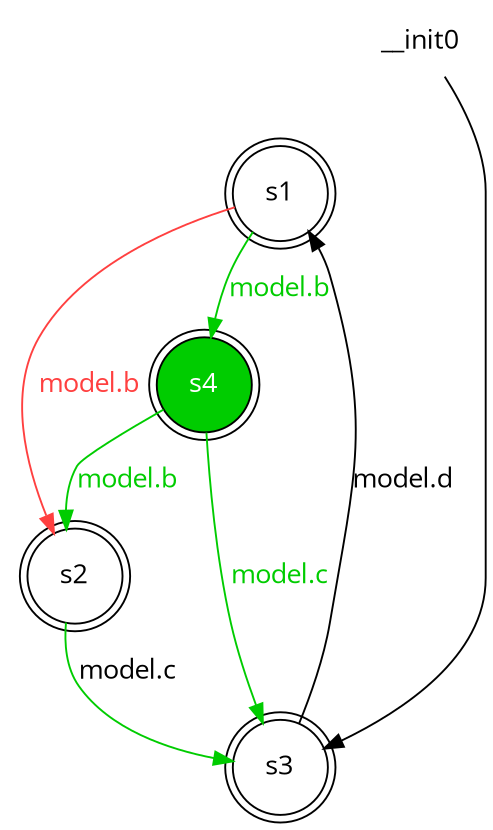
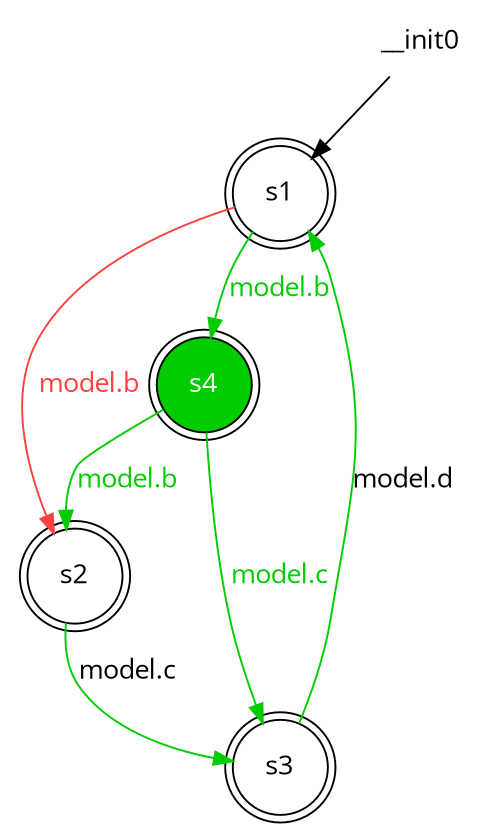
(486, 437) -> (357, 111)
(352, 487) -> (352, 487)
